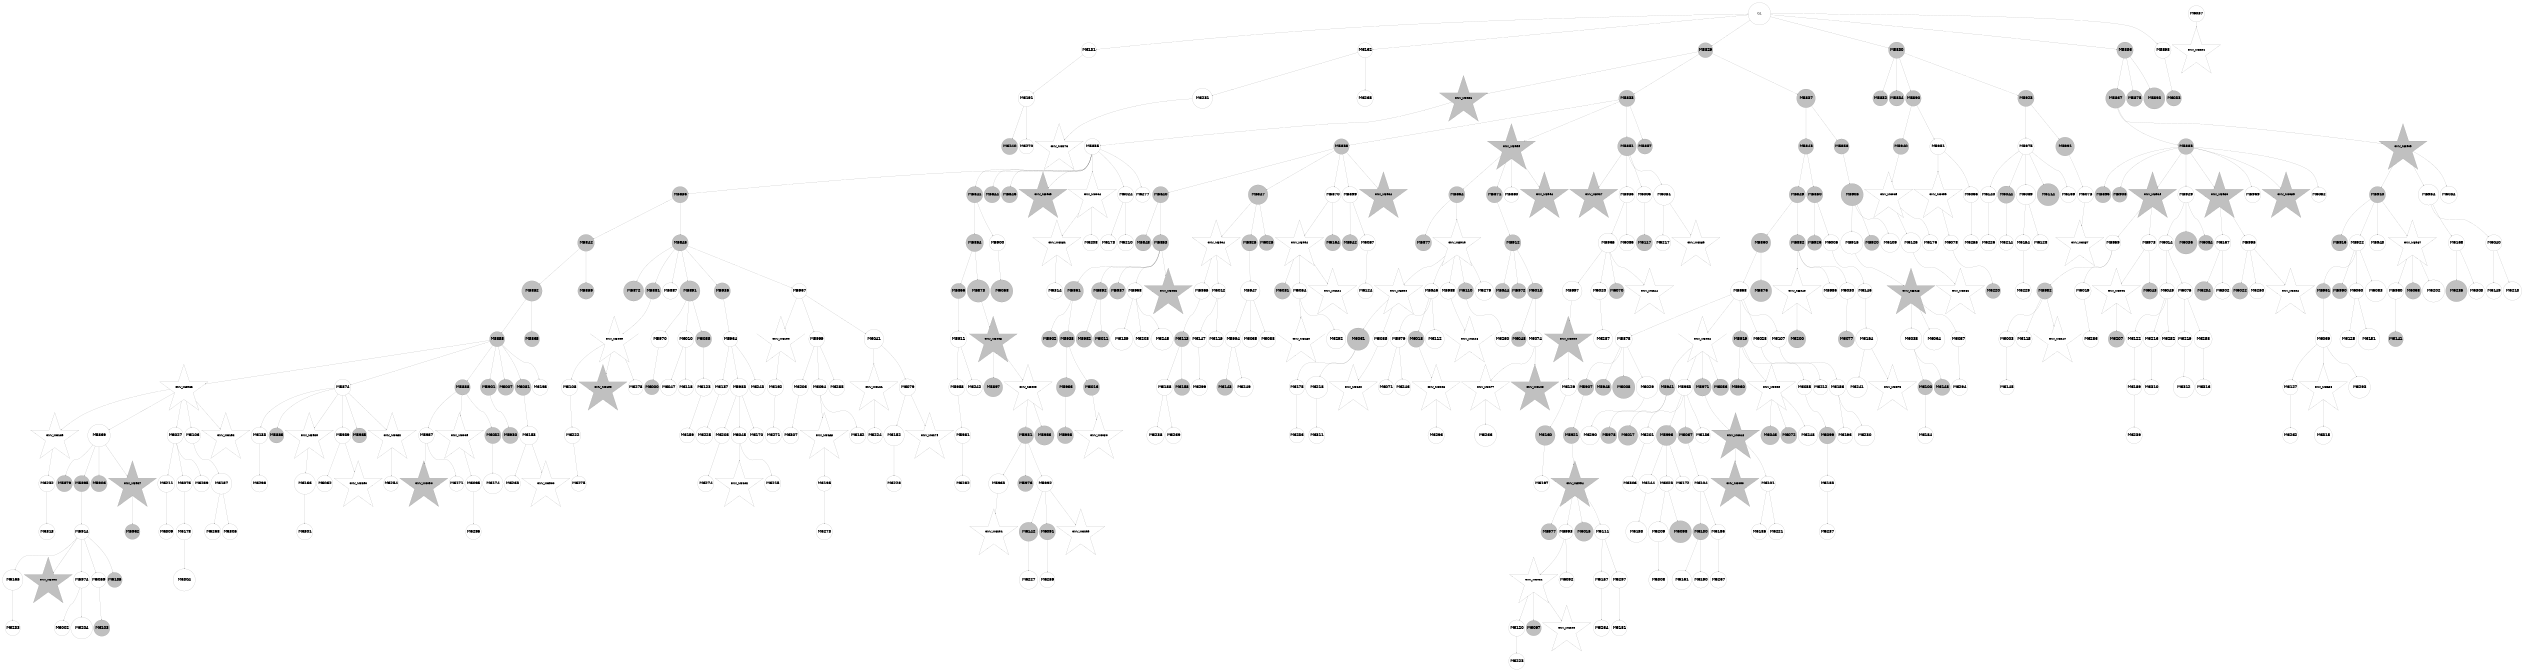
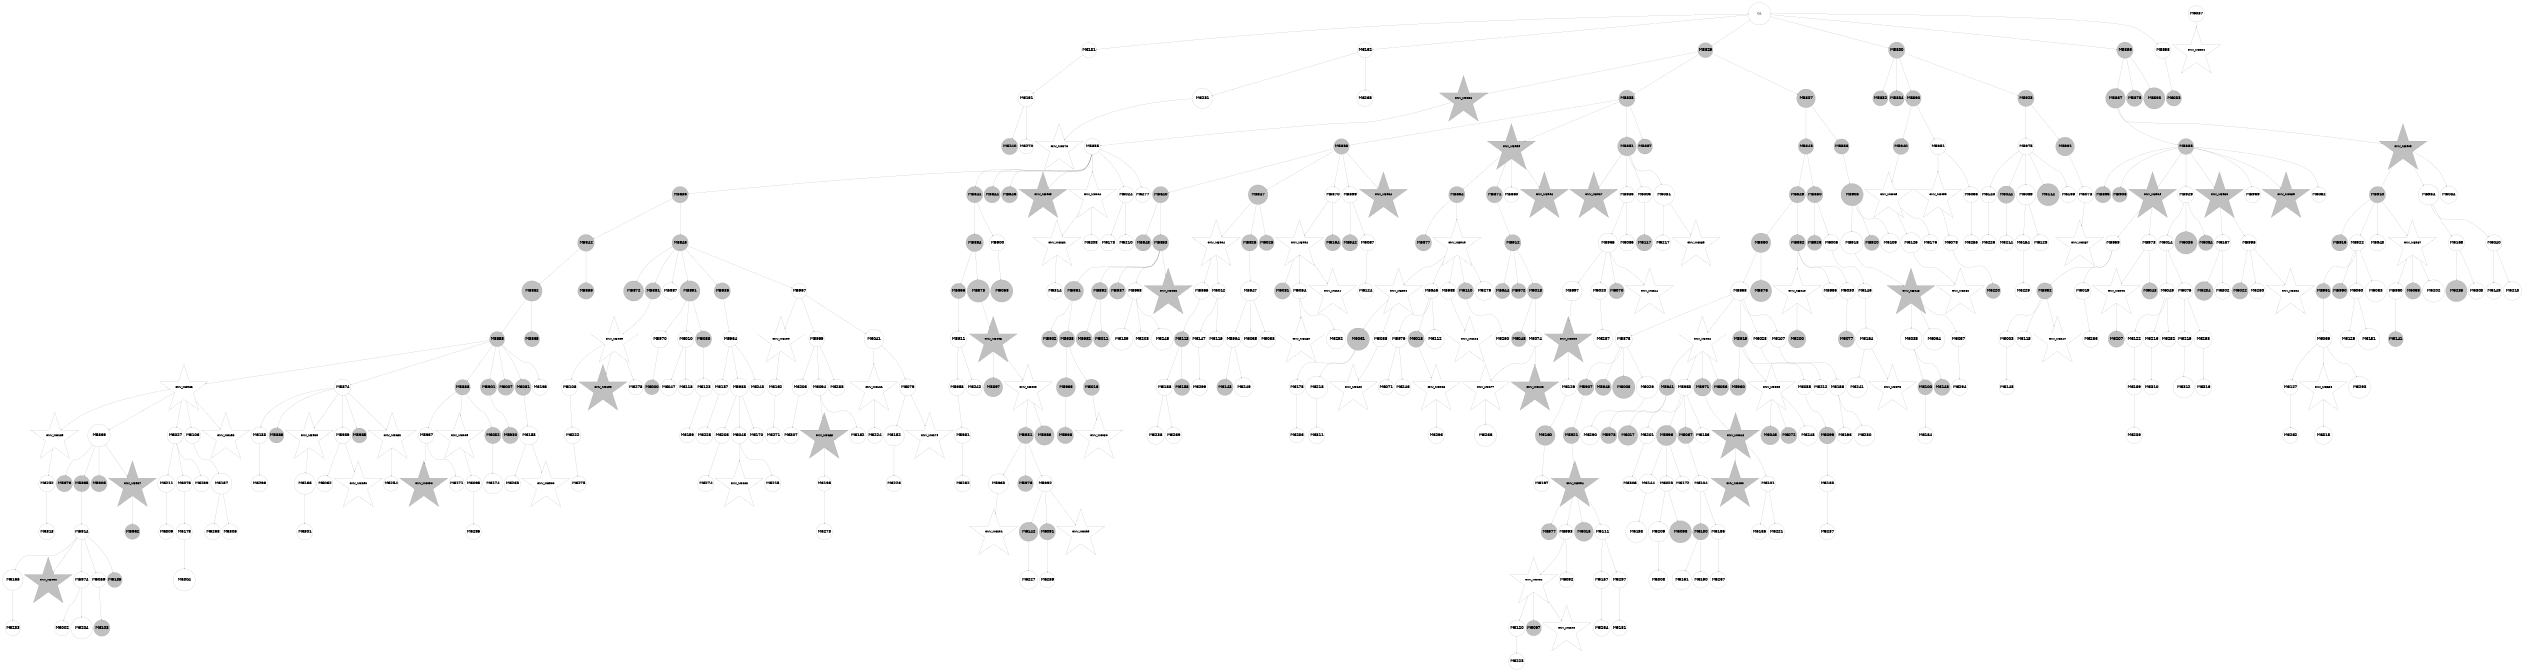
(824, 435) -> (824, 435)
